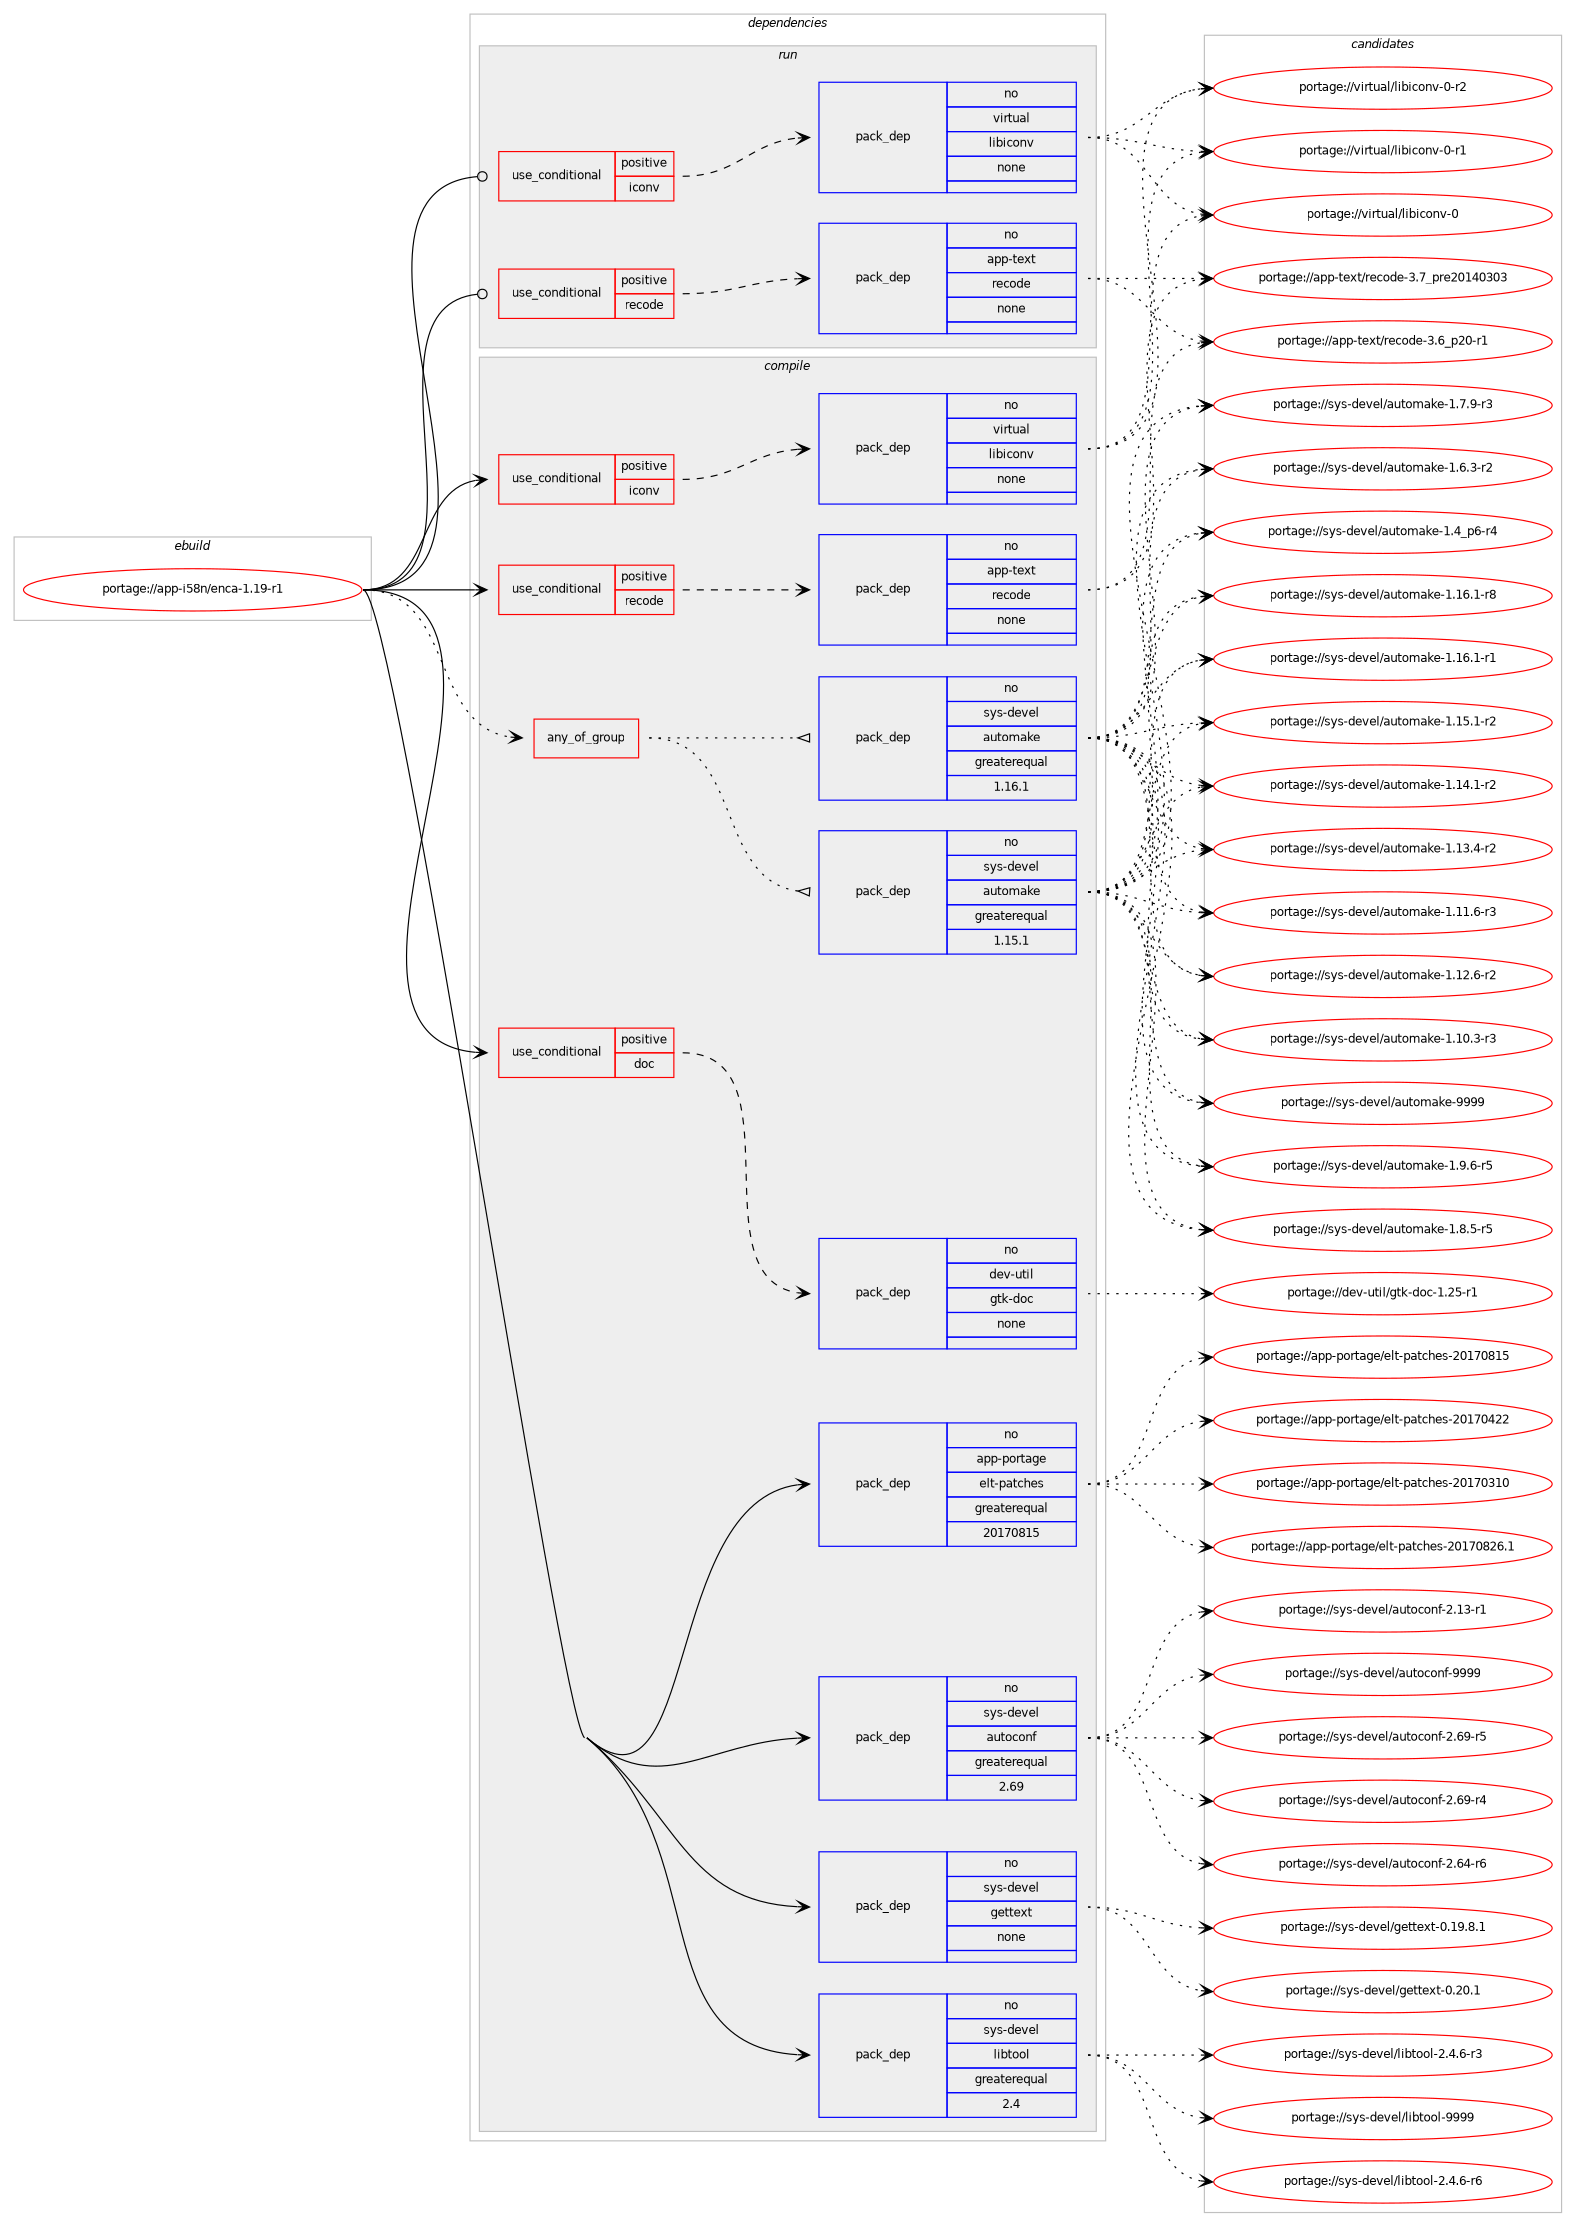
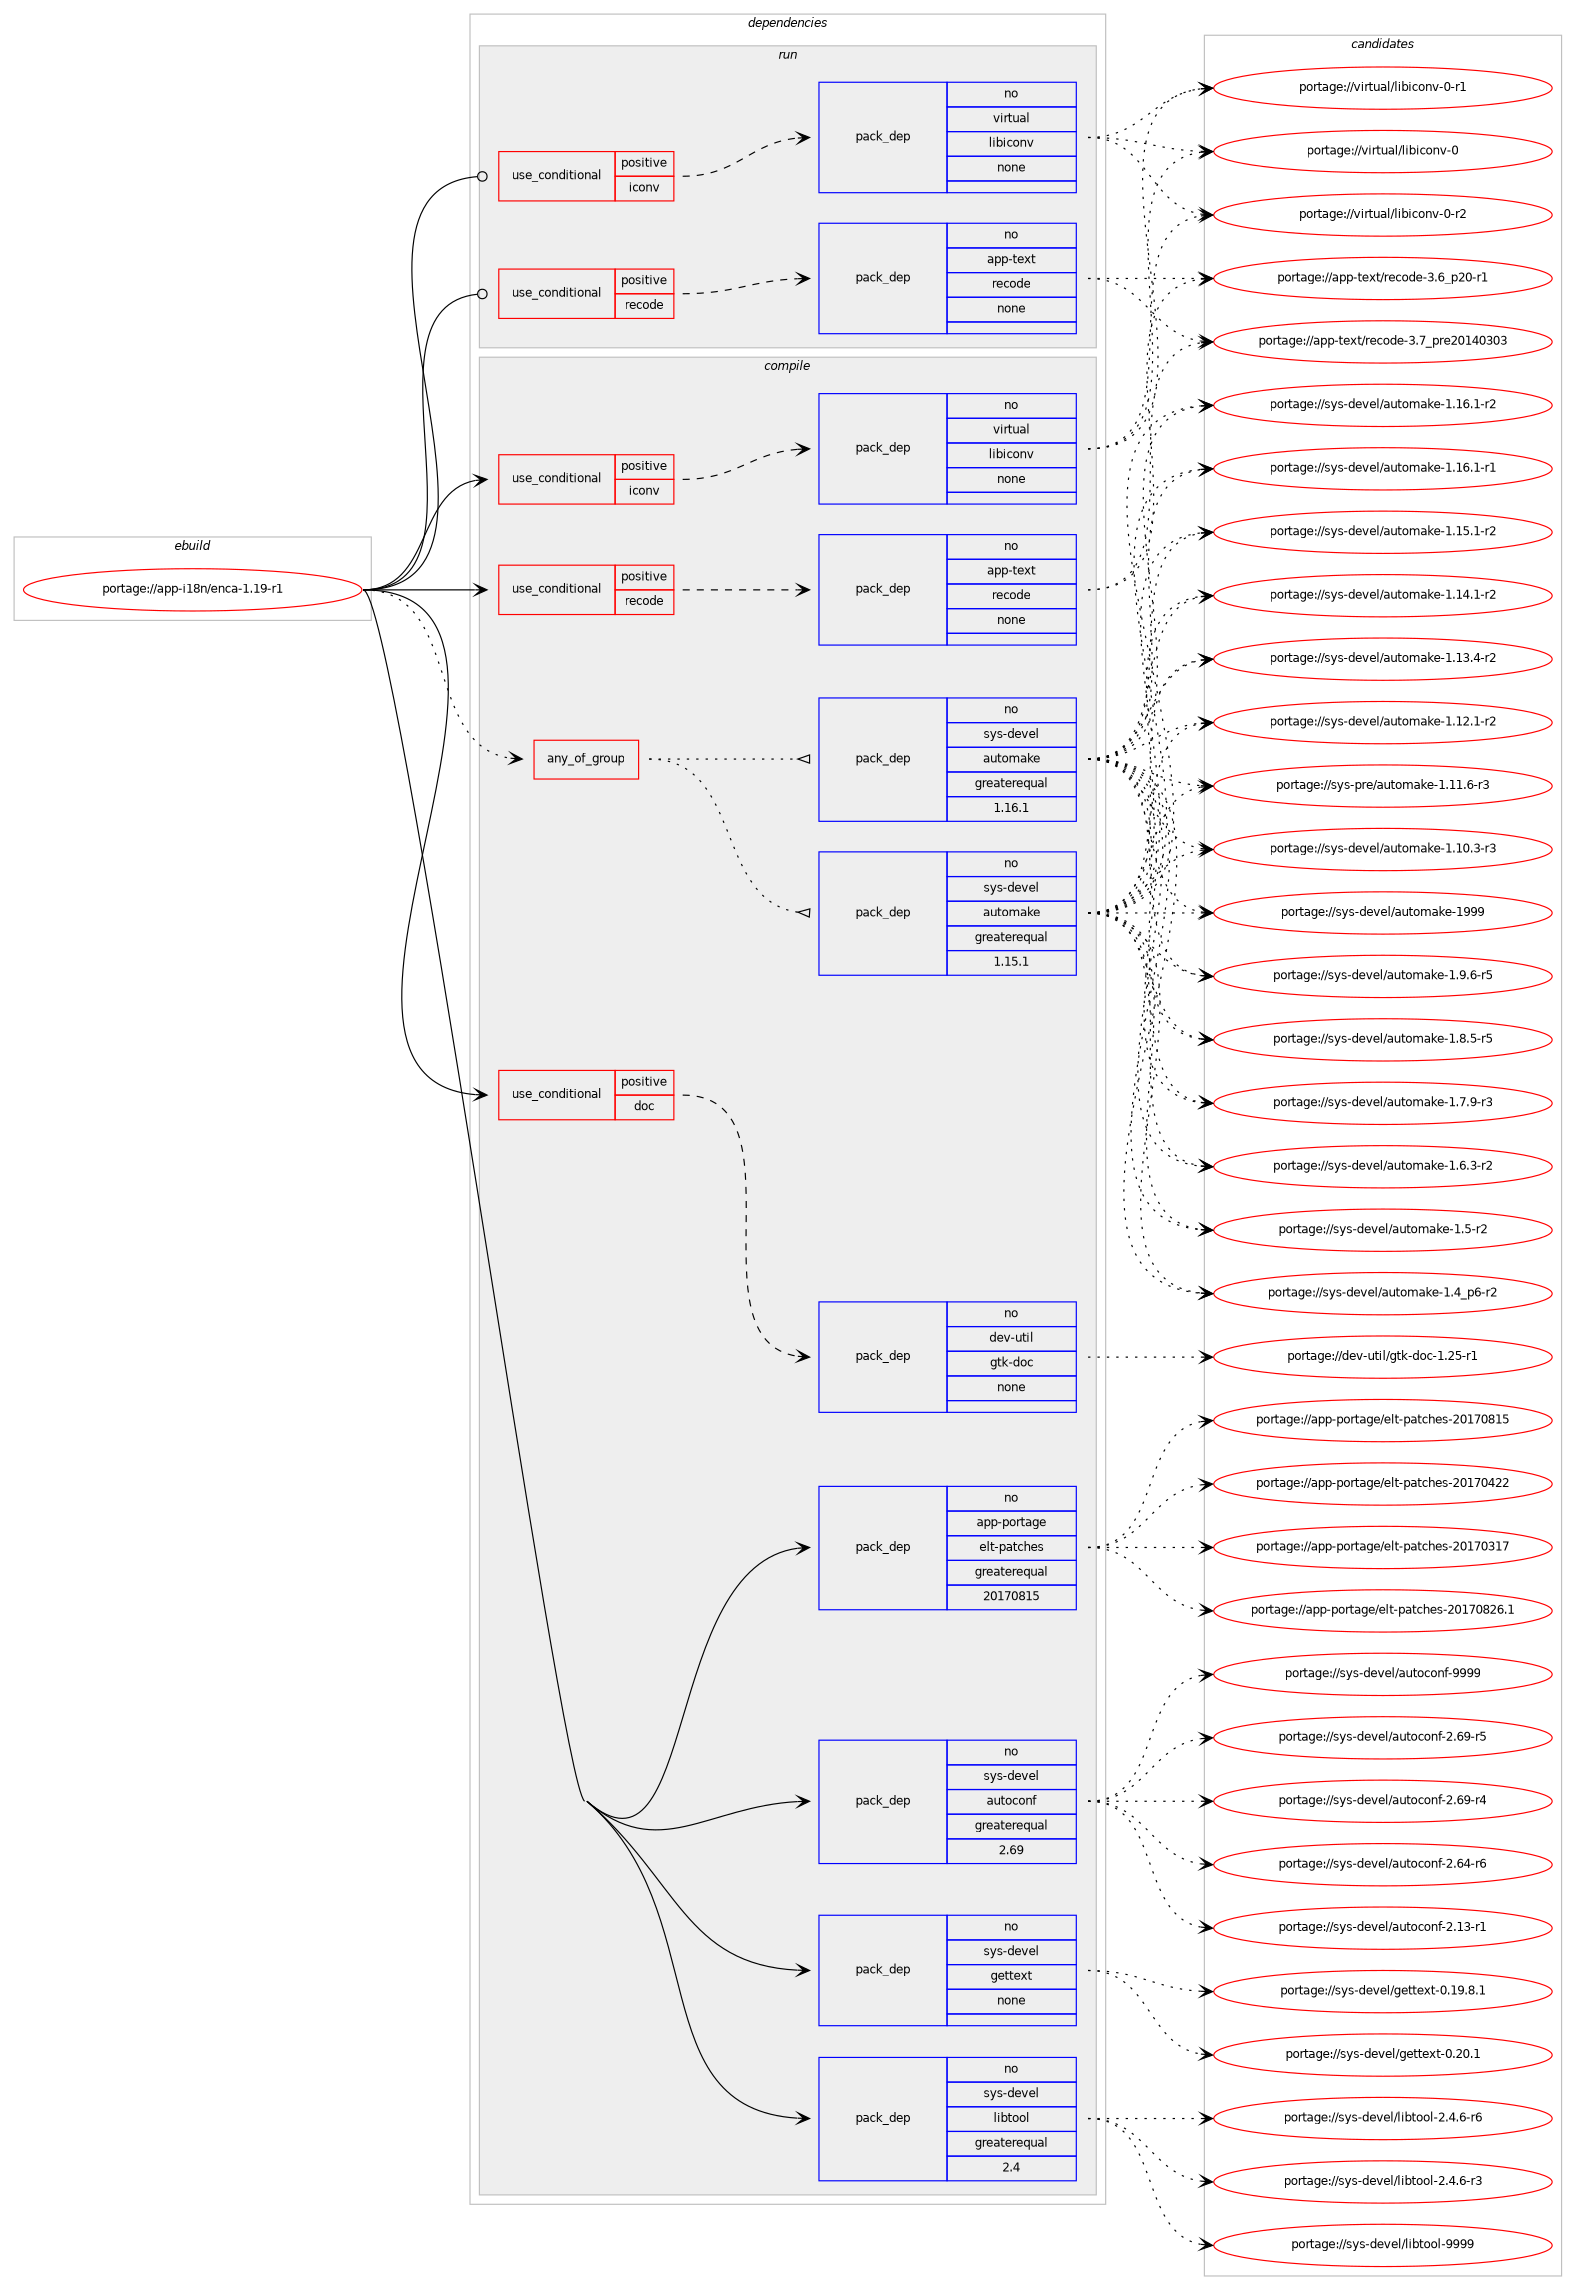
(1383, 532) -> (1383, 1294)
(193, 590) -> (193, 590)
(1383, 596) -> (1383, 405)
(1383, 913) -> (1383, 786)
(1383, 976) -> (1383, 723)
(1383, 1103) -> (1383, 913)
none -> (1383, 1230)
(1383, 1484) -> (1383, 1547)
